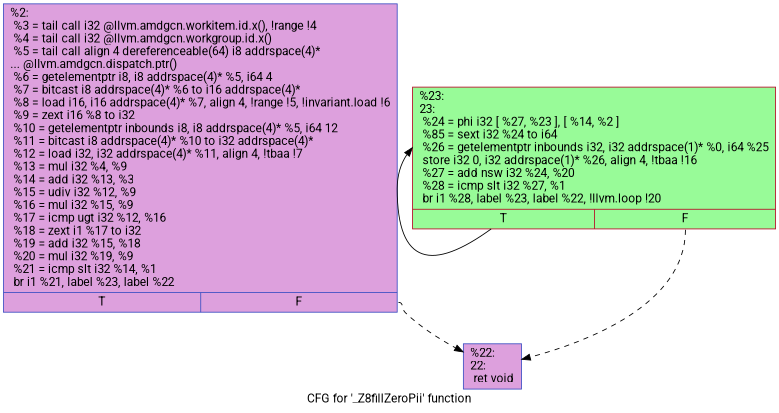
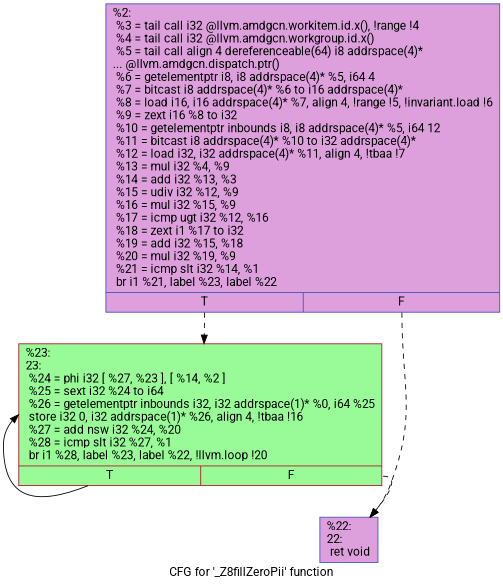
(489, 135) -> (95, 392)
none -> (204, 324)
